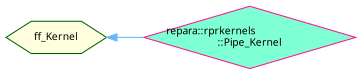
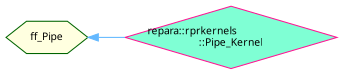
(56, 37) -> (47, 37)
